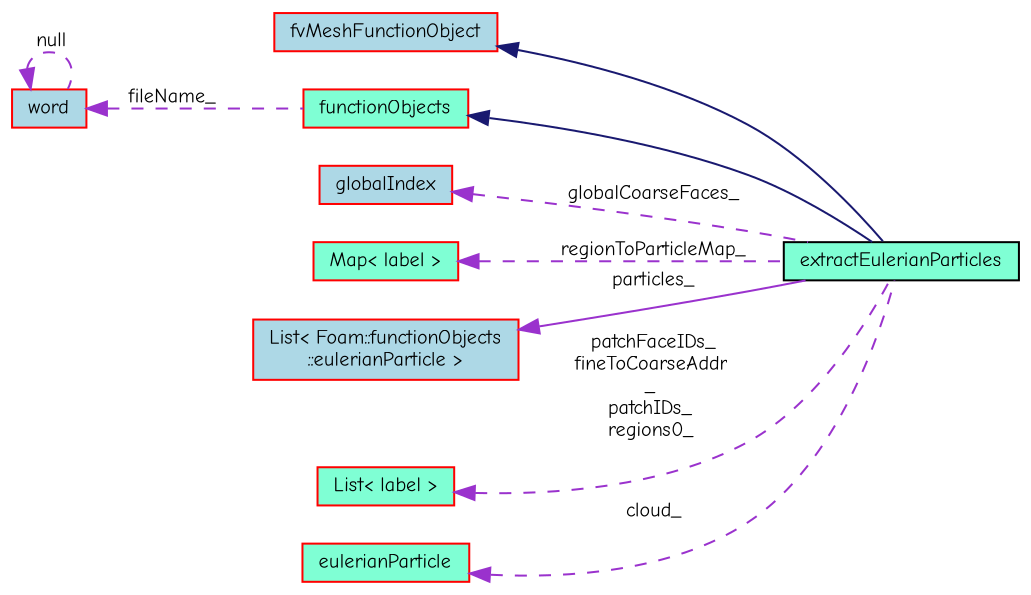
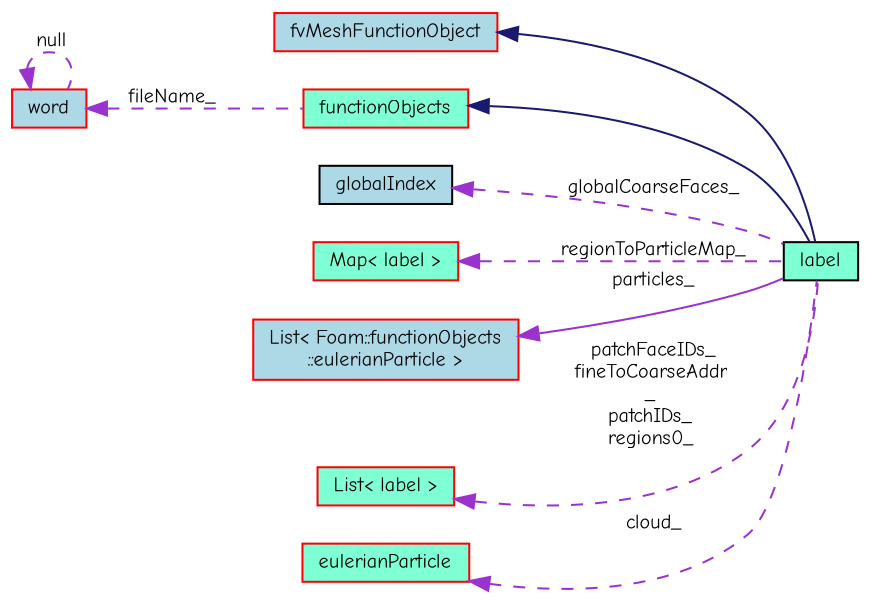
(386, 185) -> (386, 185)
(901, 261) -> (821, 261)
